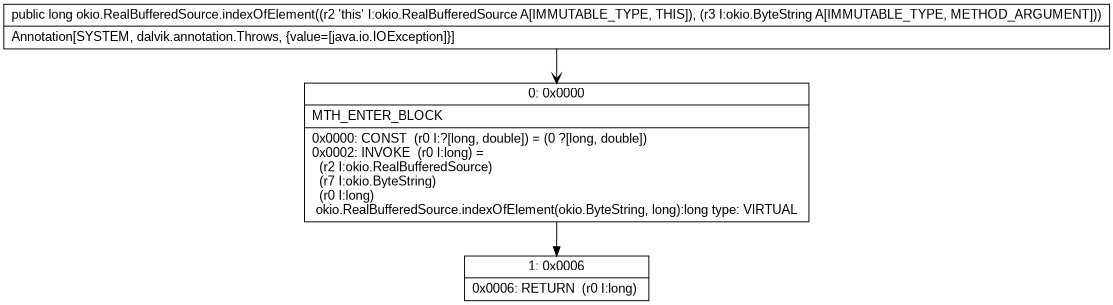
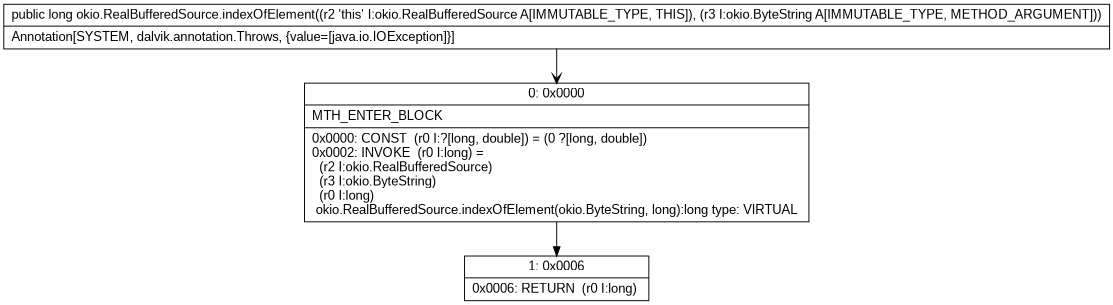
(374, 181) -> (374, 181)
